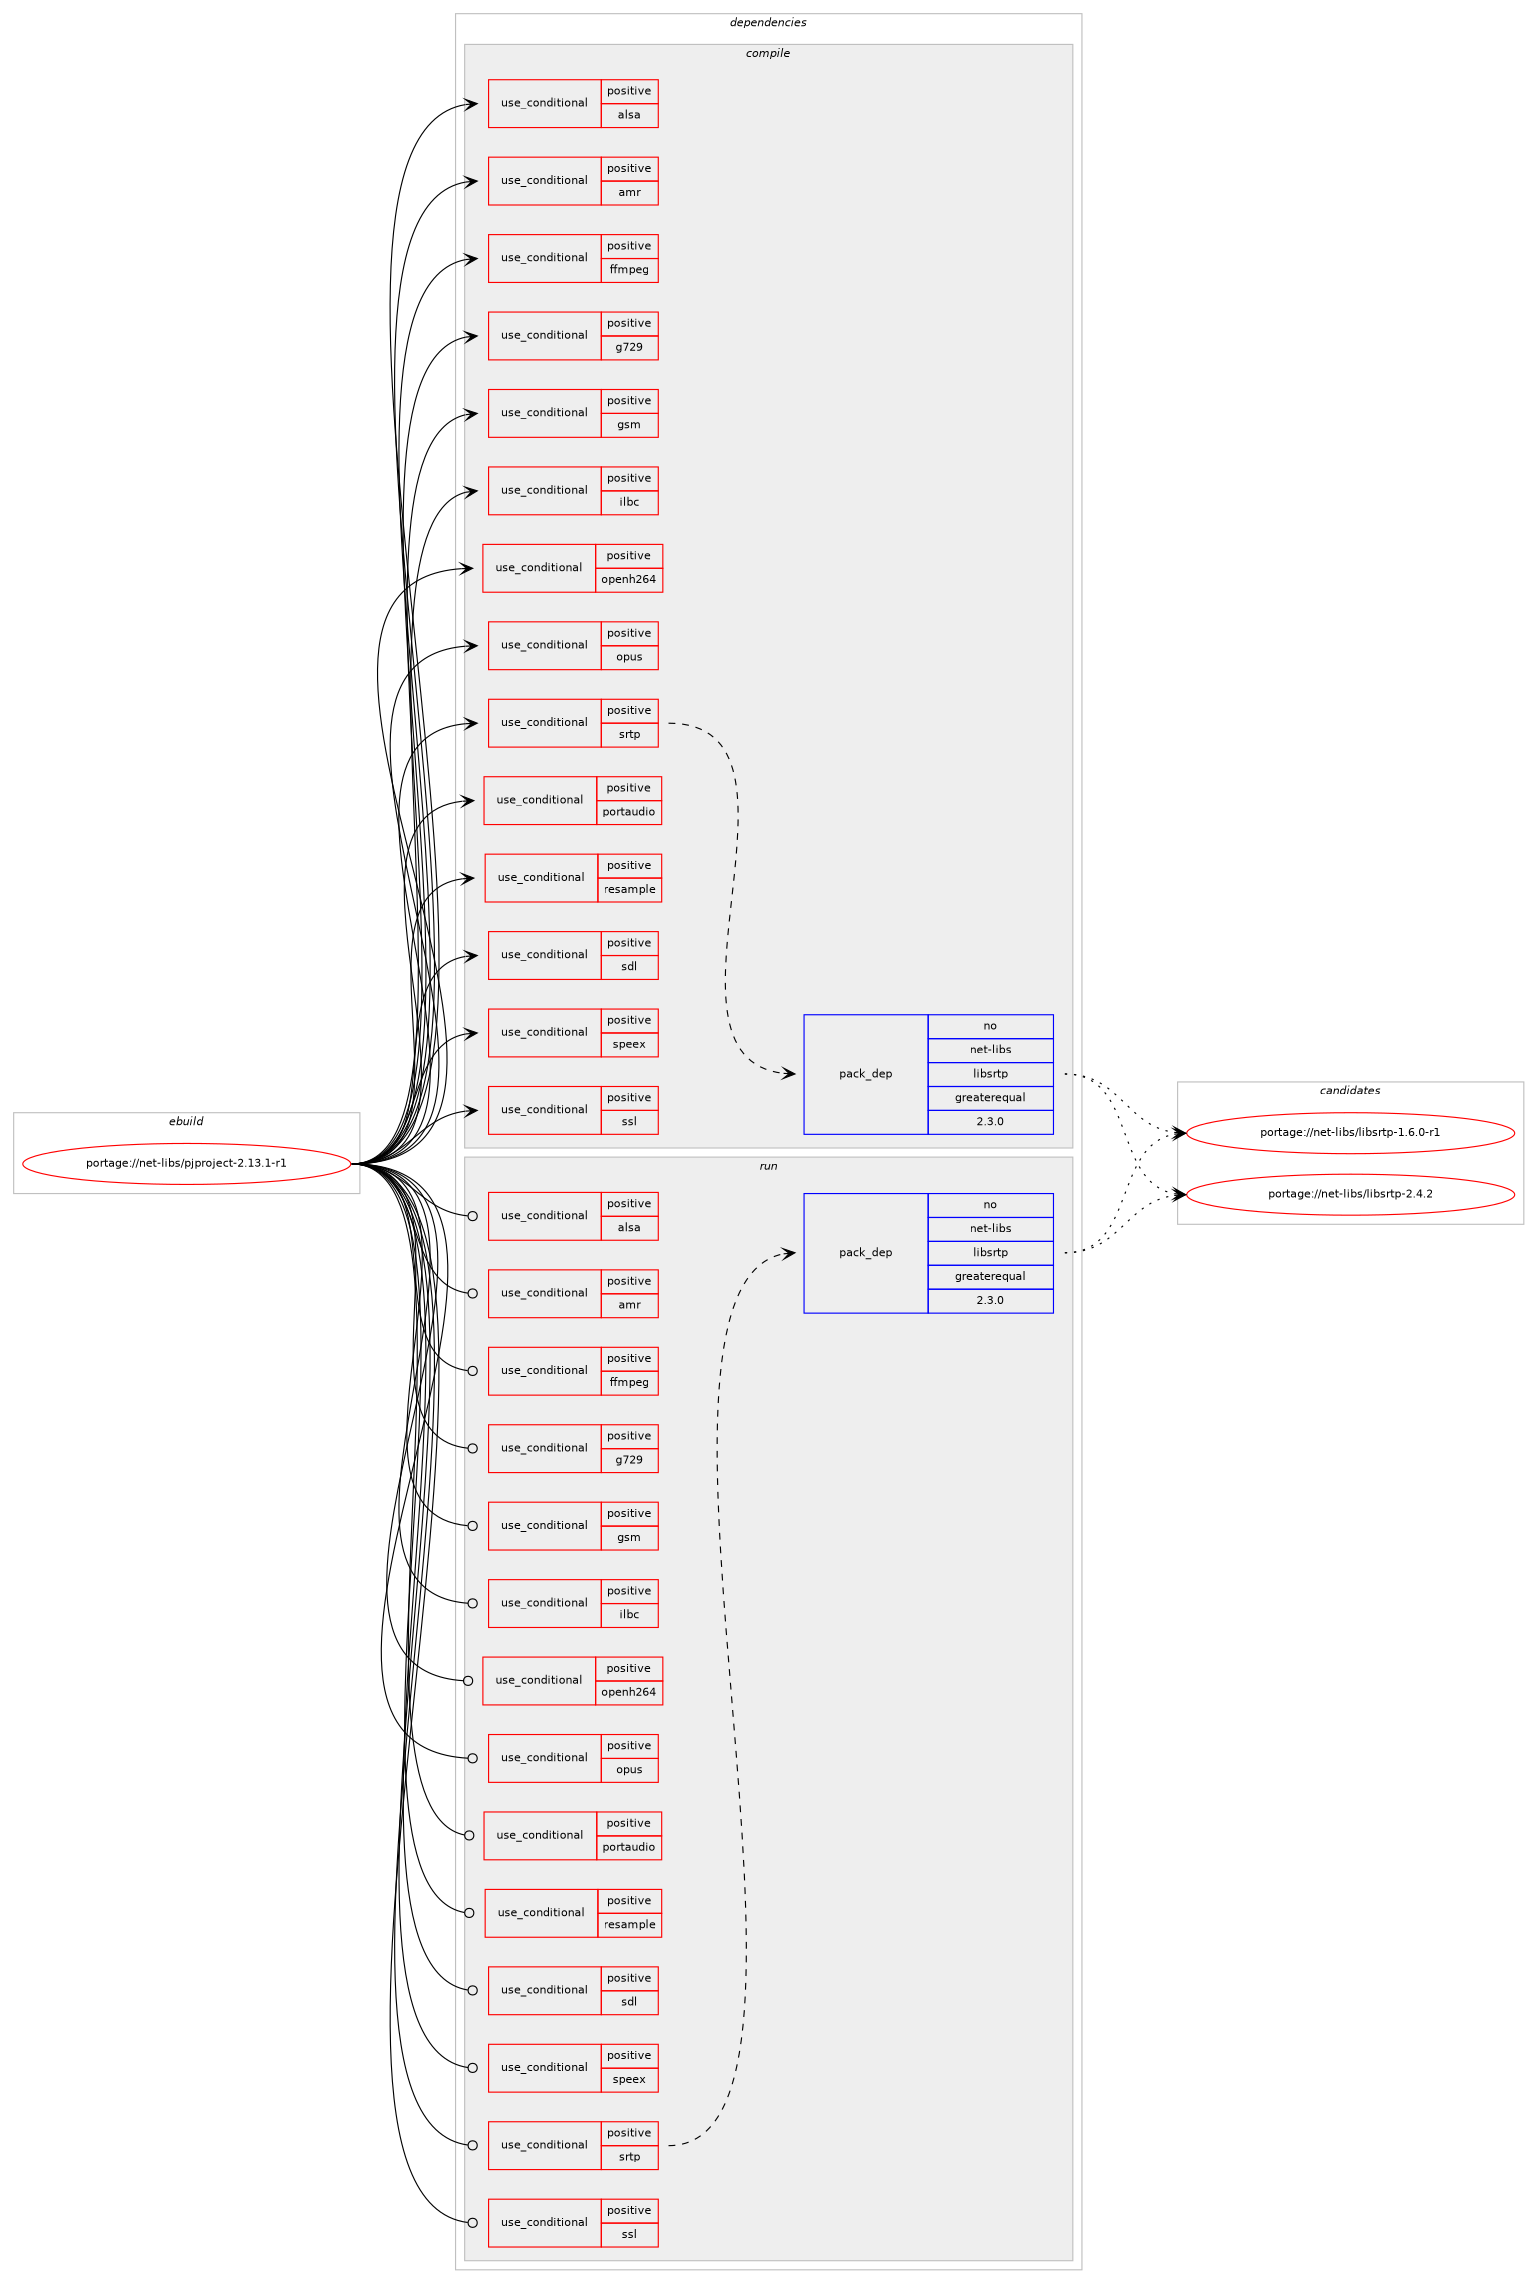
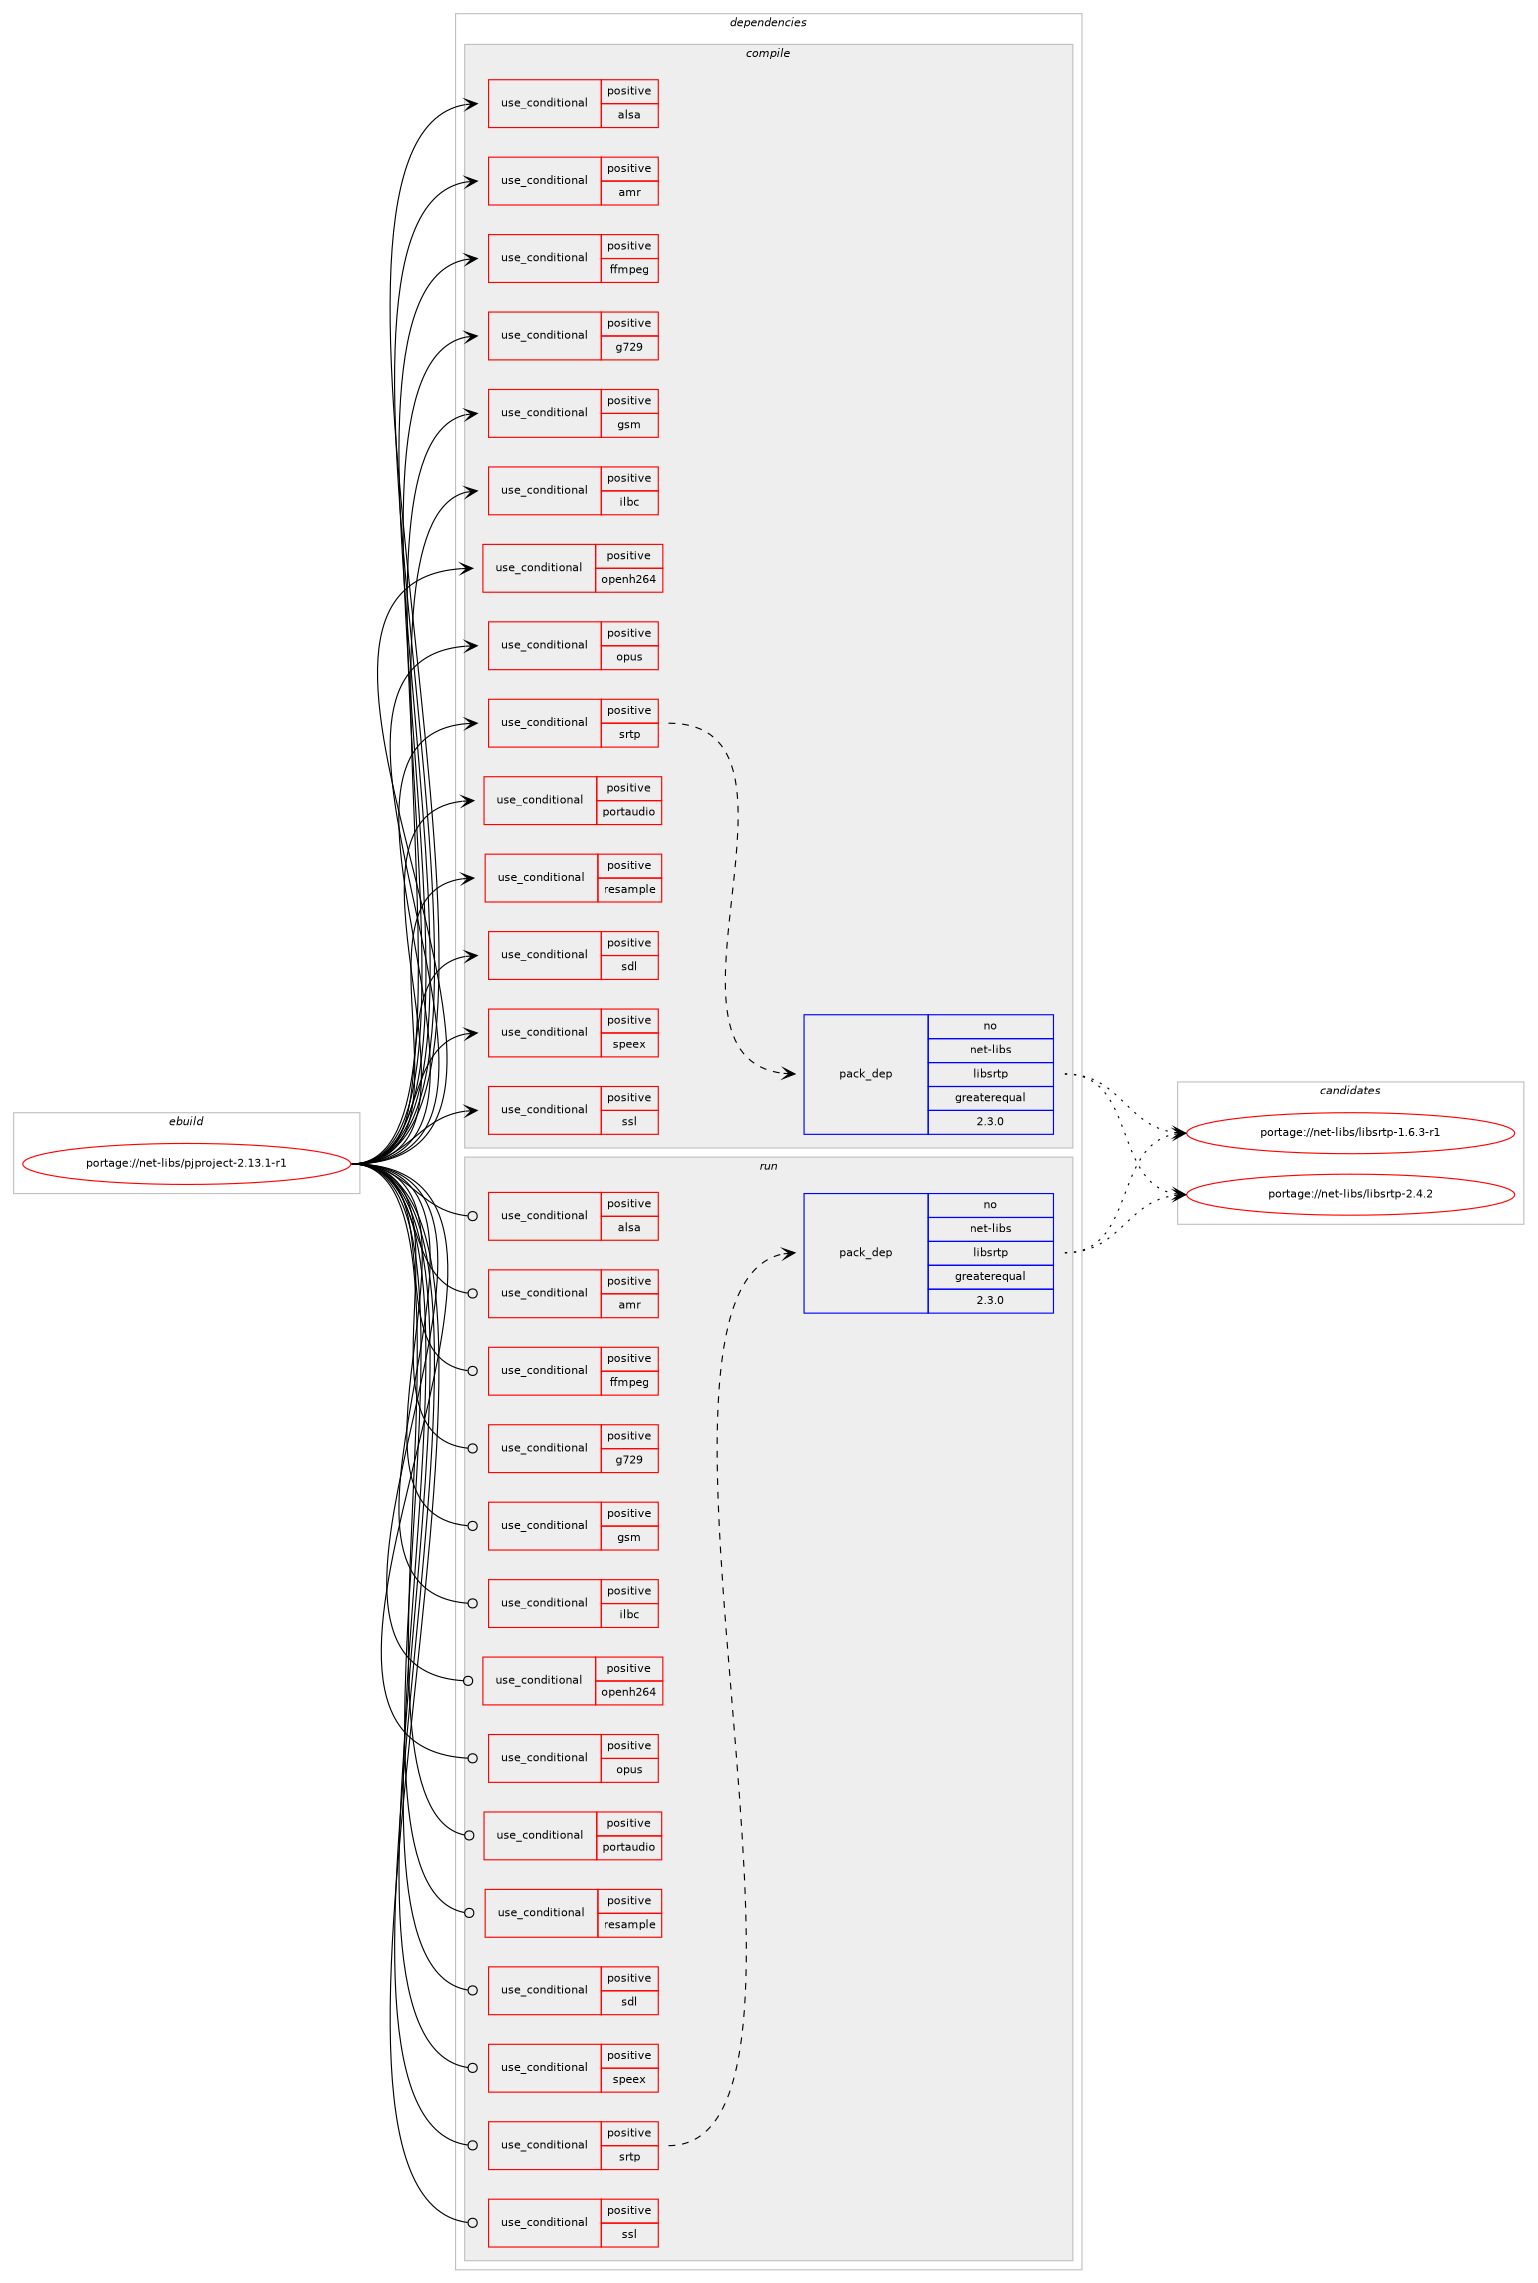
(1351, 1133) -> (1351, 1133)
